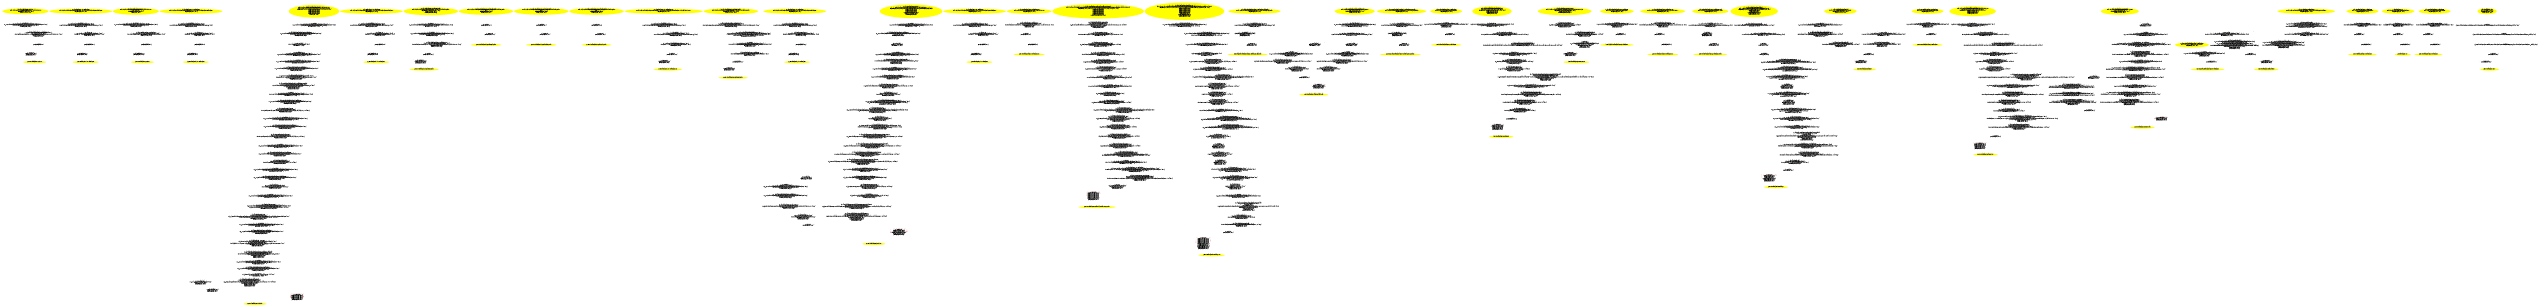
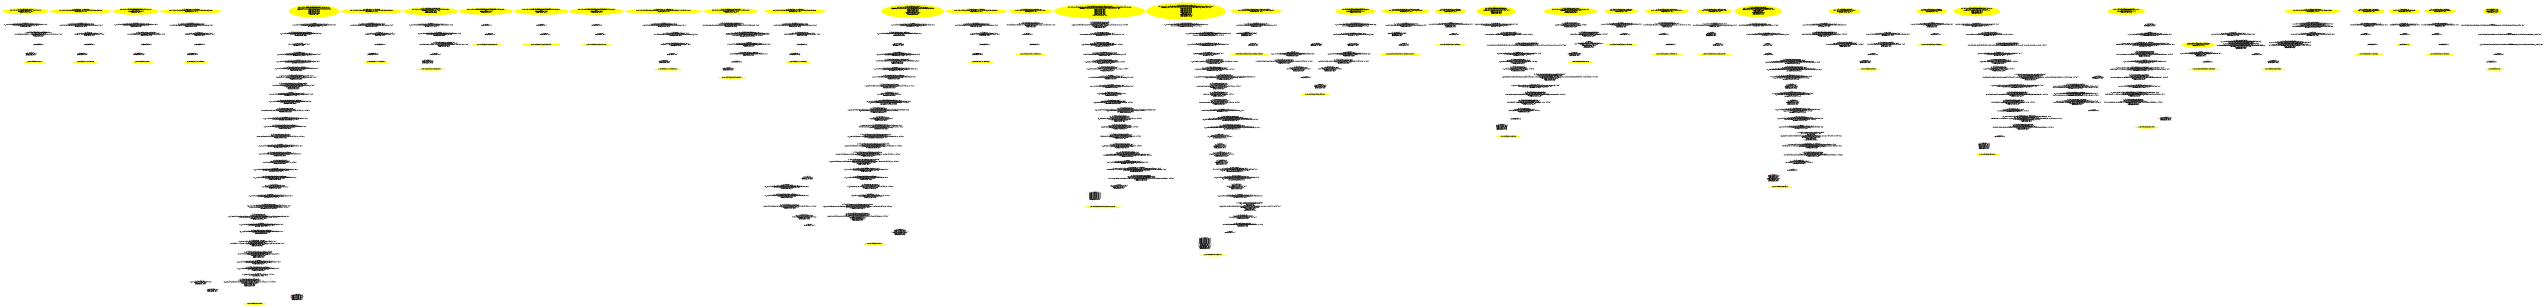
(541, 45) -> (541, 45)
(2405, 45) -> none
